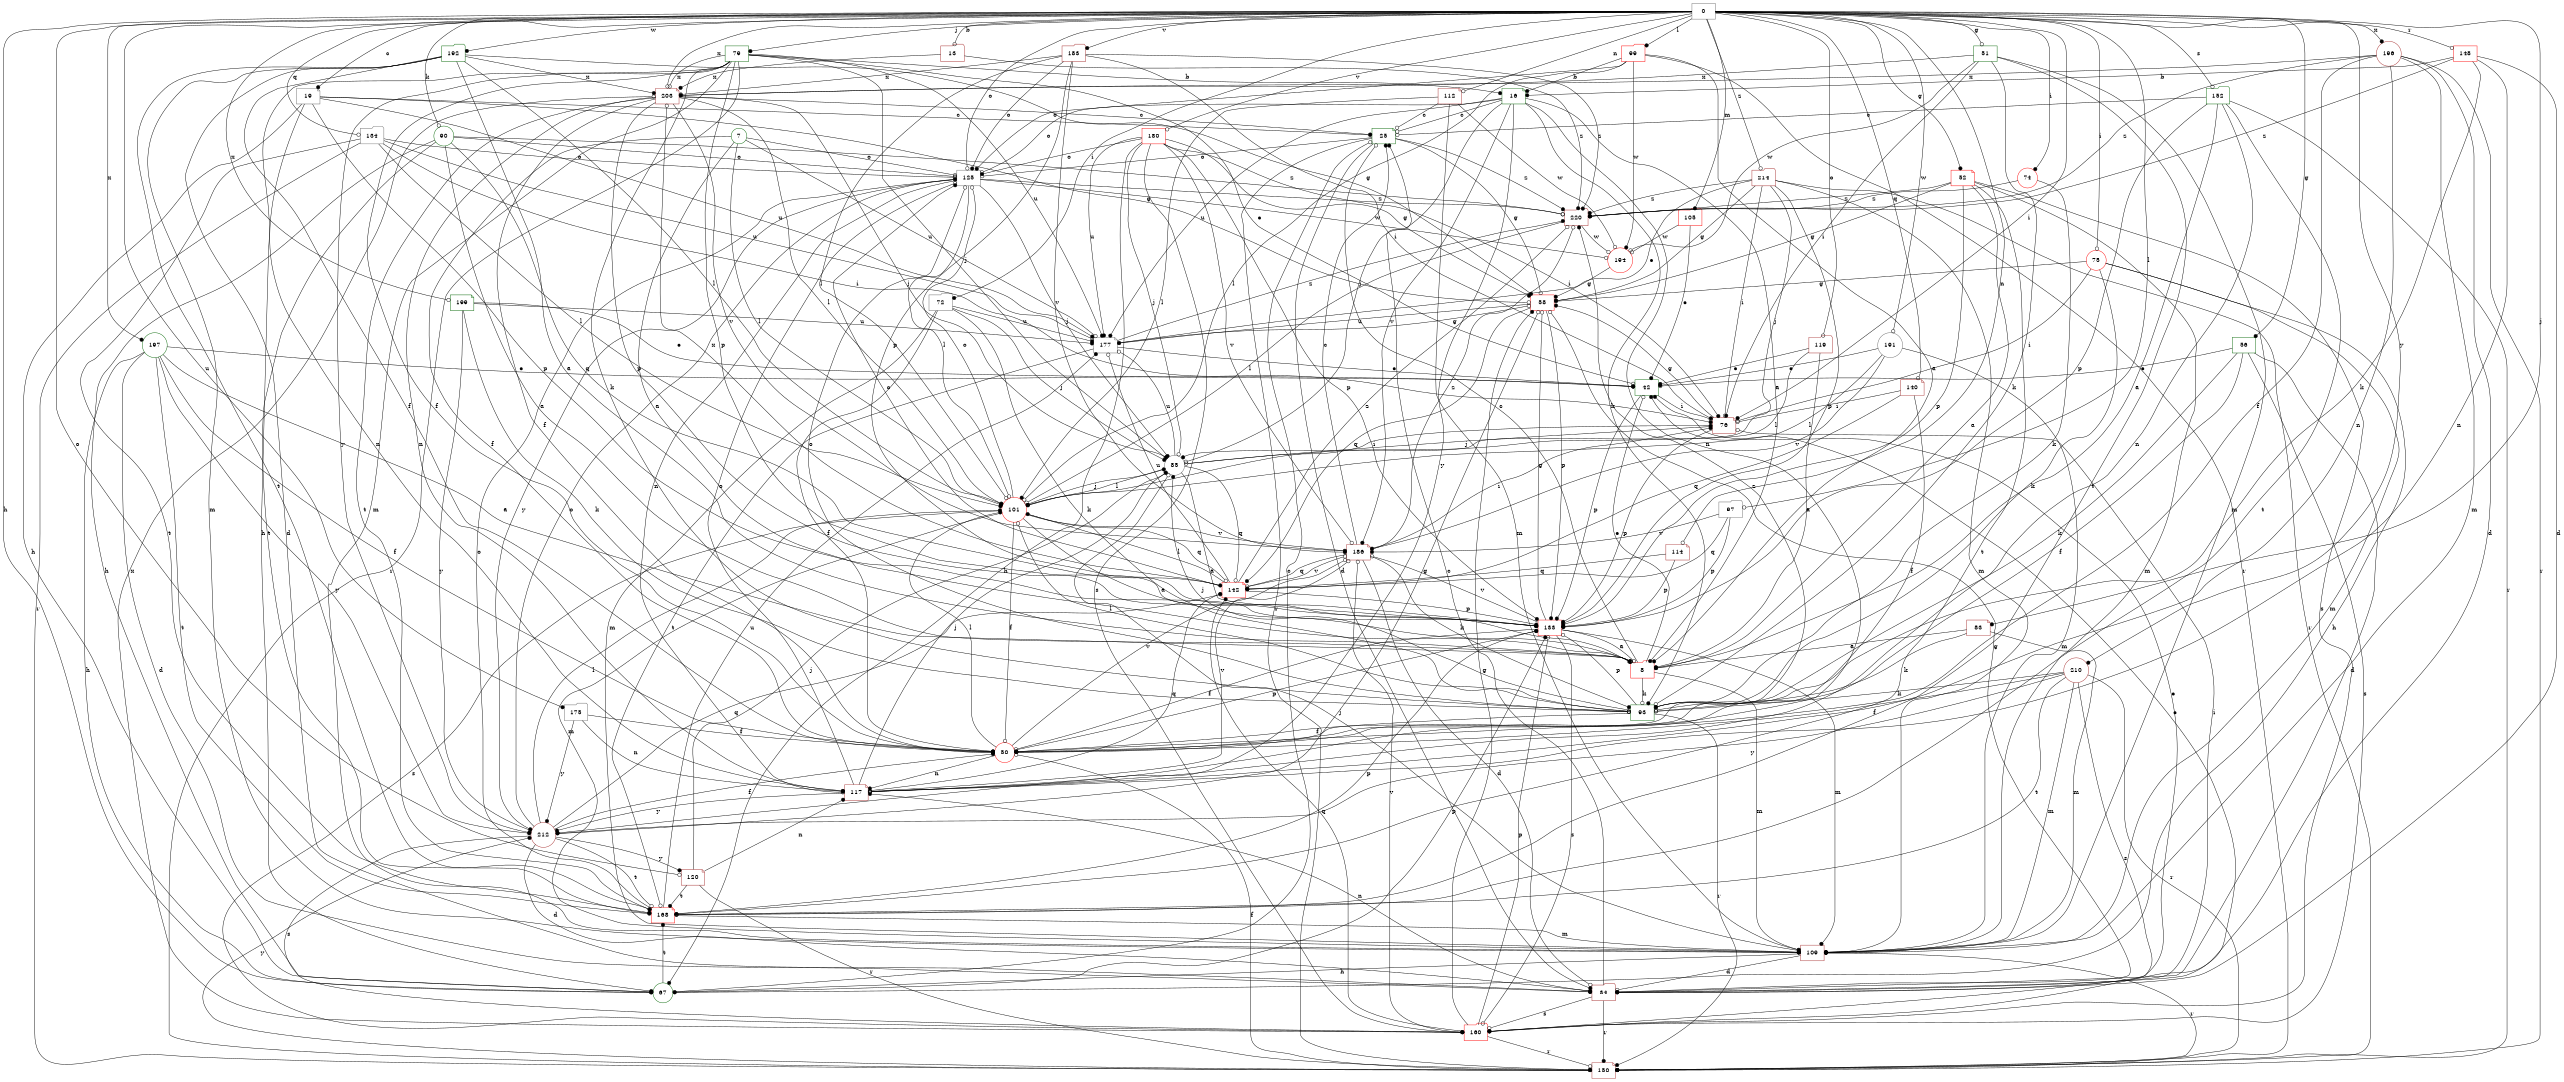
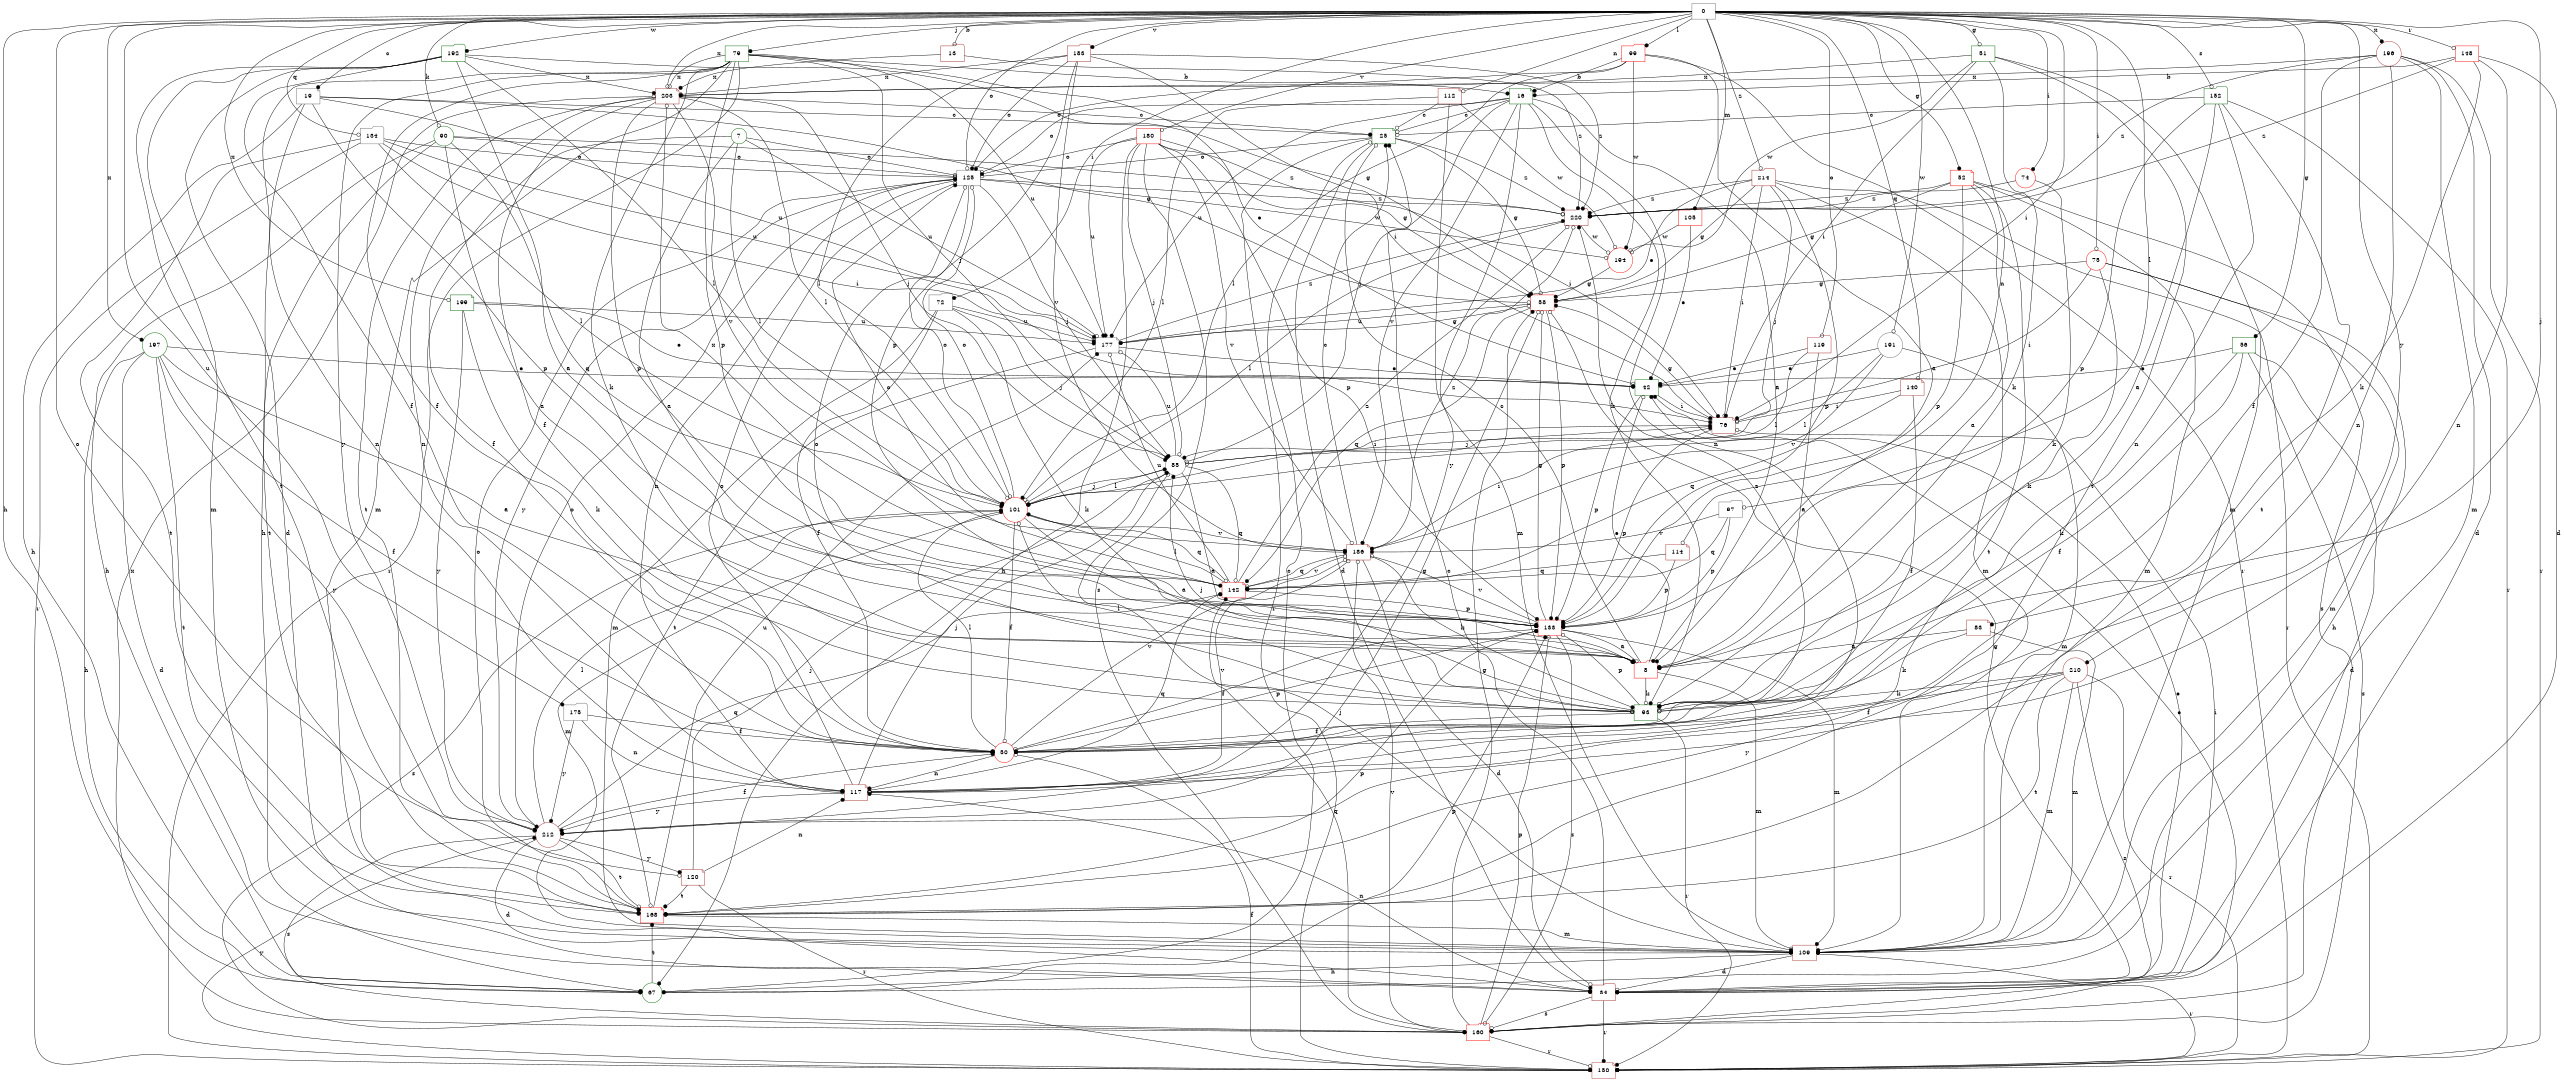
(944, 345) -> (945, 345)
